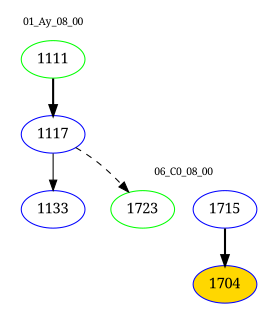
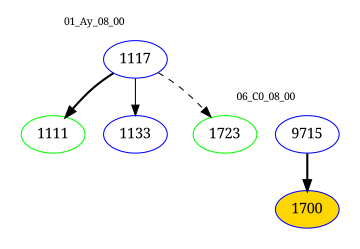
(53, 92) -> (92, 89)
(225, 209) -> (307, 134)
(225, 284) -> (307, 209)
